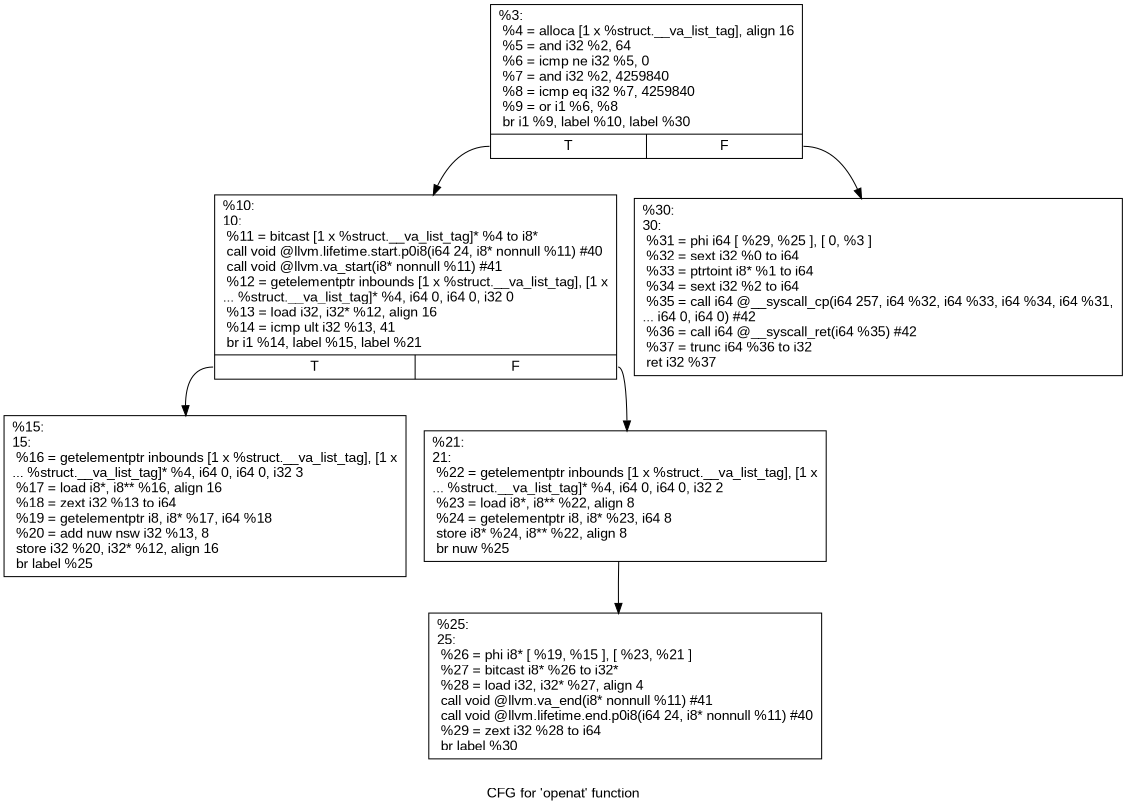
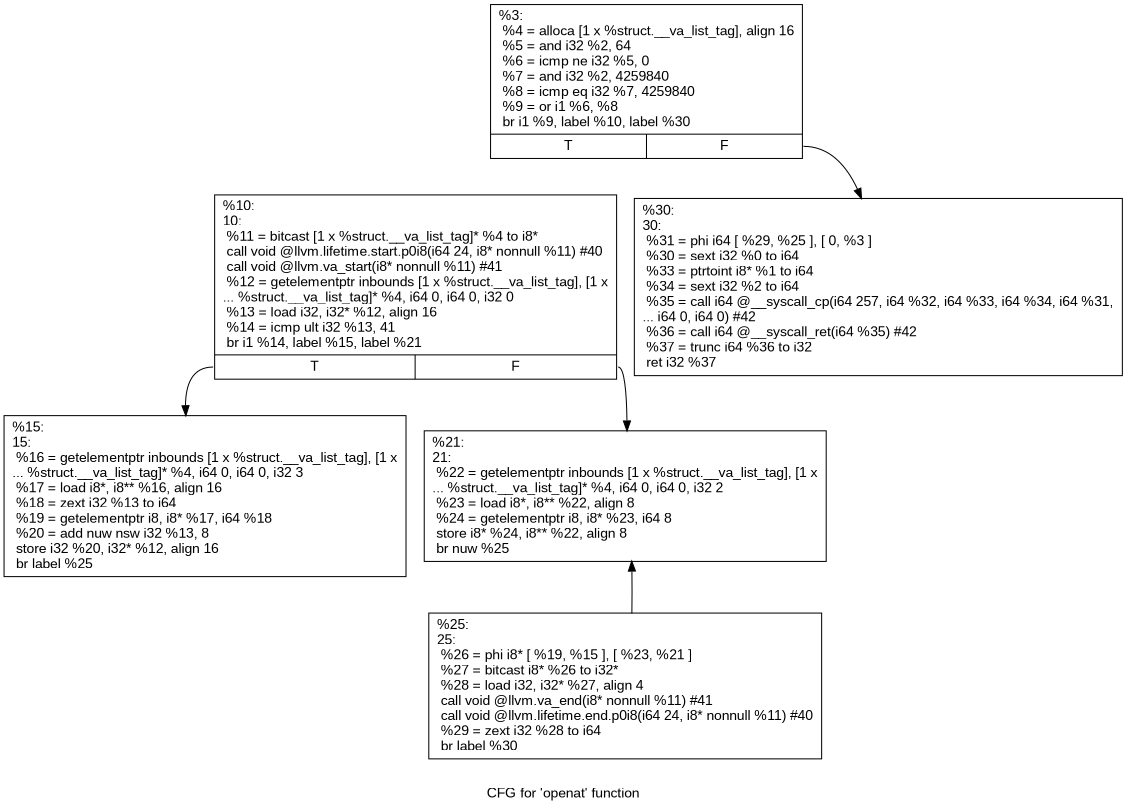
(458, 158) -> none
(721, 256) -> (721, 256)
(618, 582) -> (632, 592)
